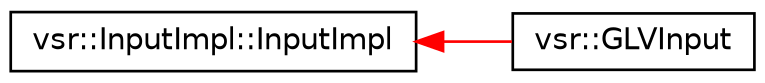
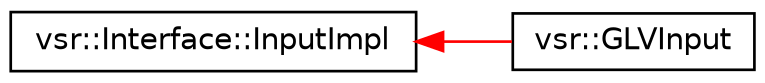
(213, 42) -> (213, 42)
